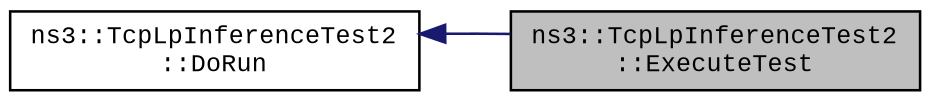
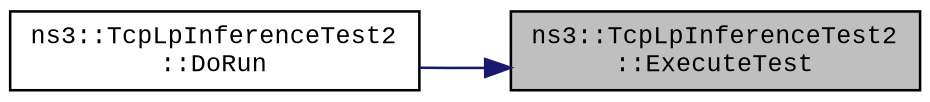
(478, 34) -> (452, 68)
